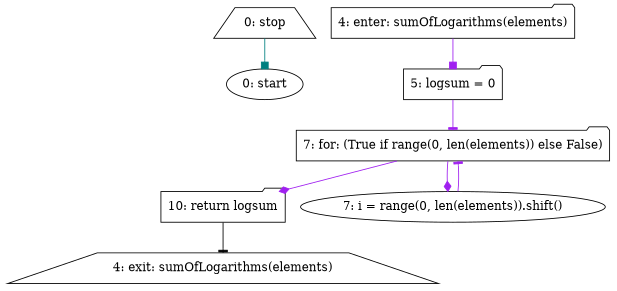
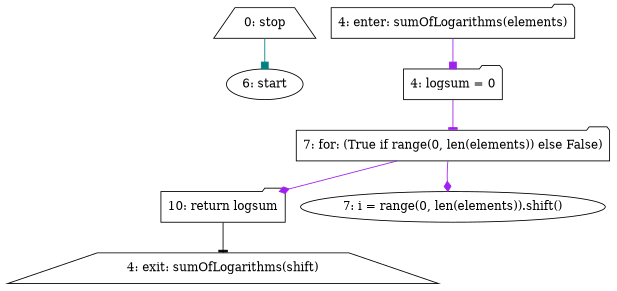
(265, 84) -> (265, 84)
(453, 84) -> (453, 84)
(459, 178) -> none
(223, 268) -> (223, 268)
